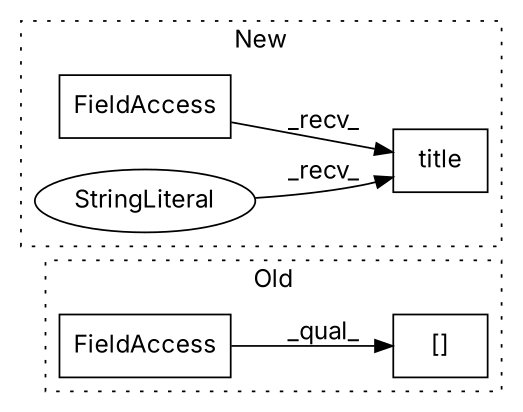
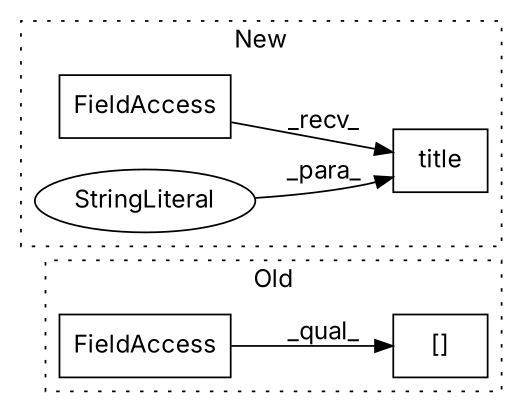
(324, 172) -> (324, 172)
